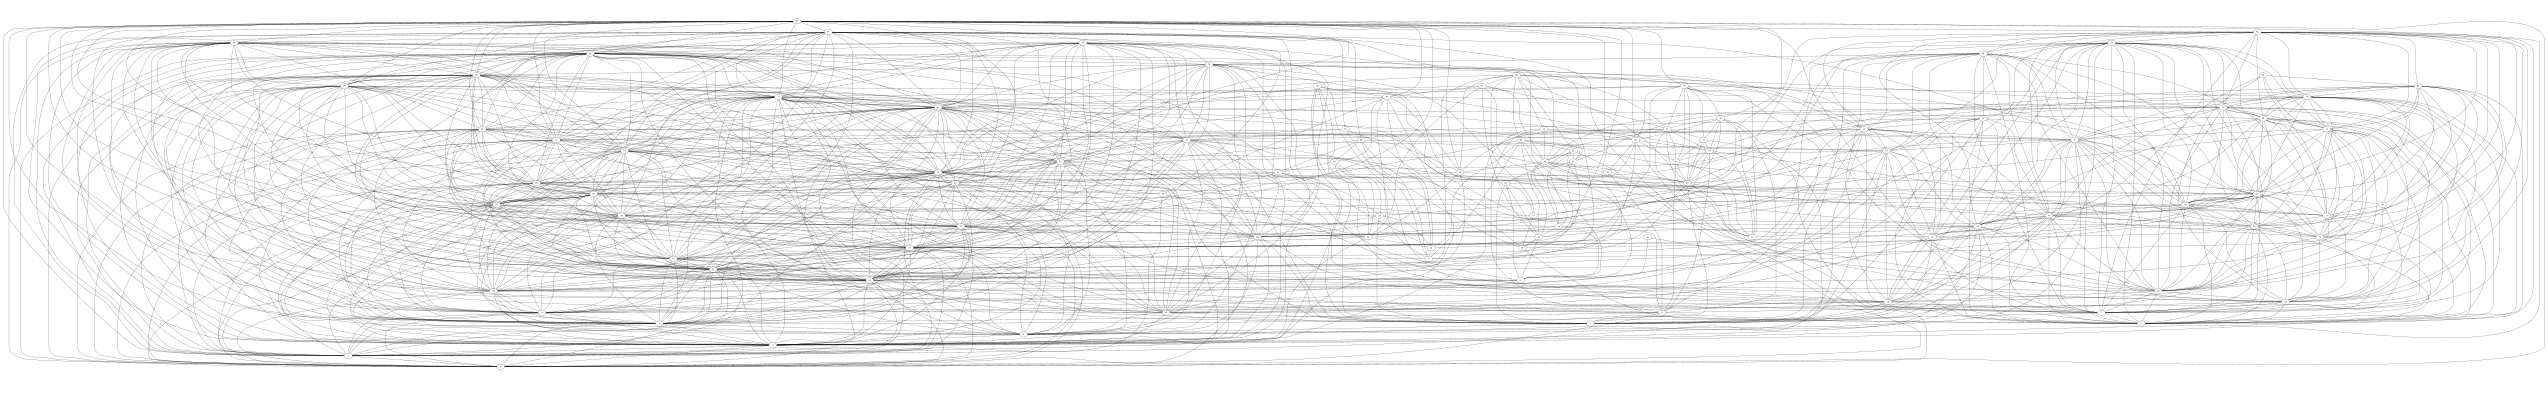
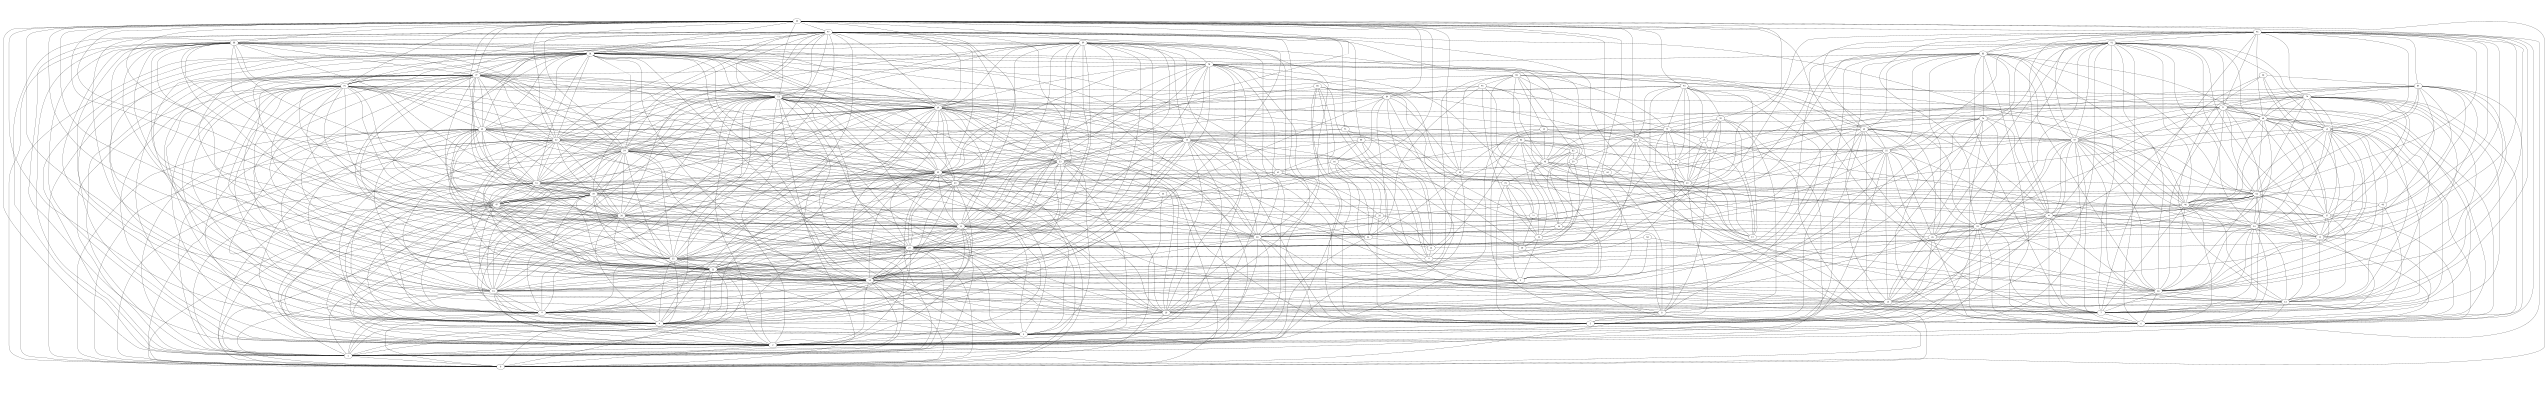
(1164, 92) -> (1127, 107)
(2153, 188) -> none
